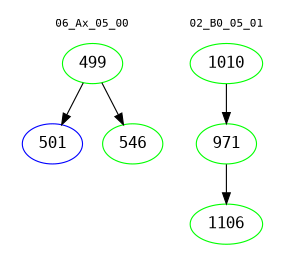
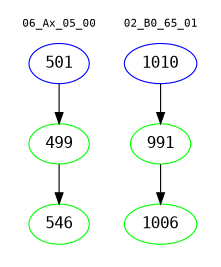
(227, 24) -> (161, 24)
(226, 64) -> (161, 64)
(75, 99) -> (59, 98)
(226, 144) -> (161, 144)
(226, 224) -> (161, 224)
